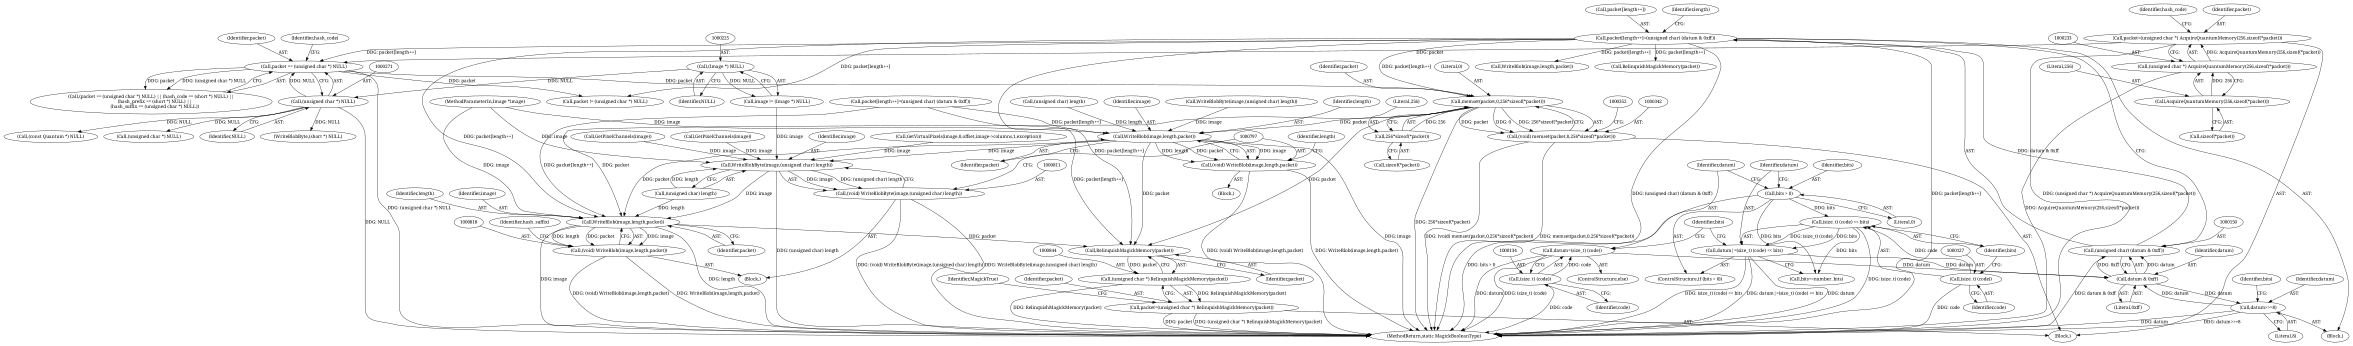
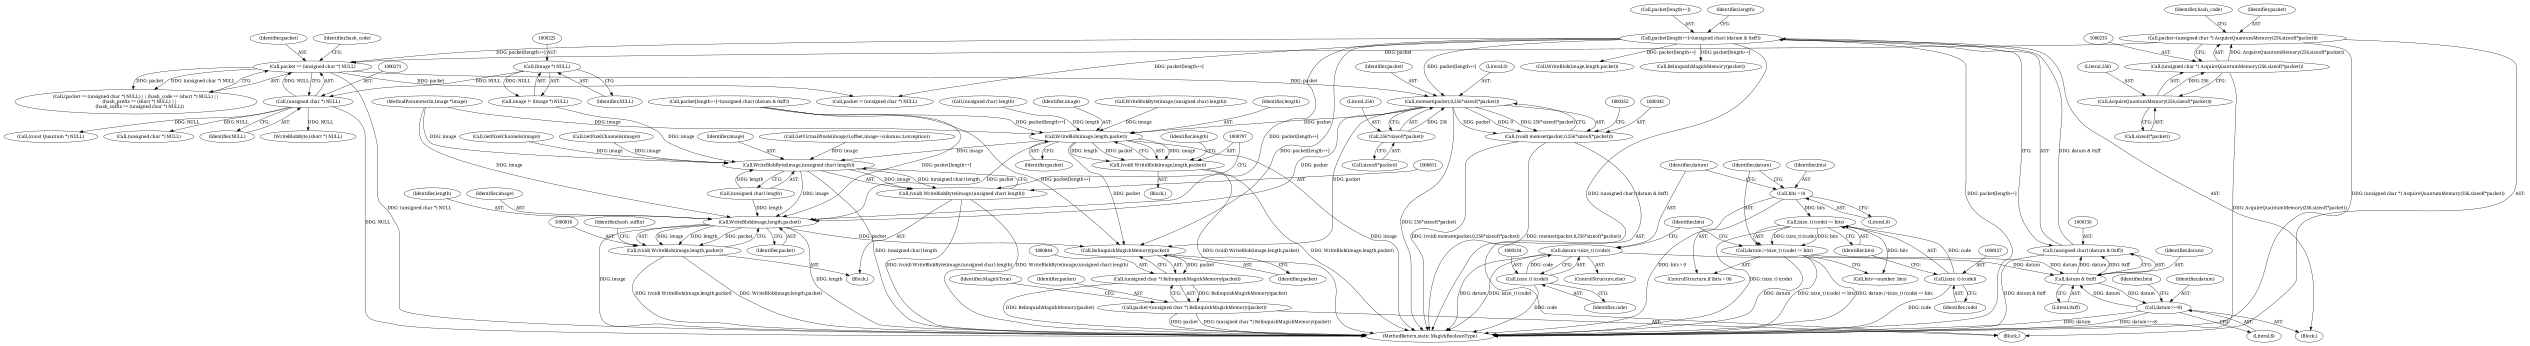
(767, 81) -> (542, 81)
(1767, 243) -> none
(2125, 294) -> (2063, 294)
